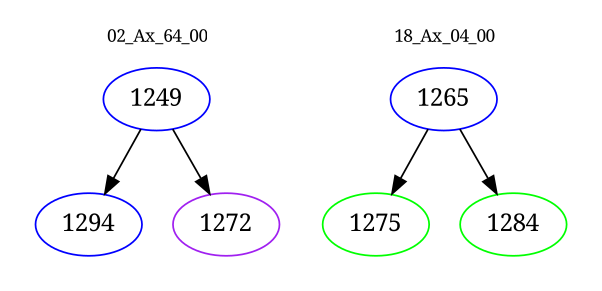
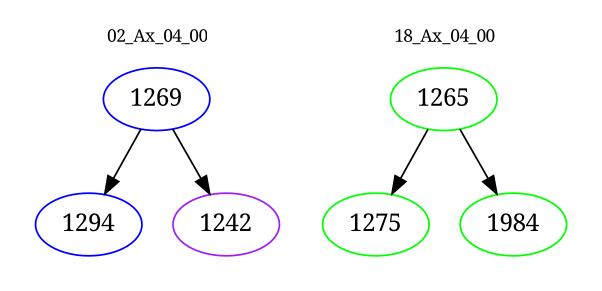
(157, 37) -> (157, 37)
(157, 99) -> (157, 99)
(444, 99) -> (444, 99)
(226, 224) -> (226, 224)
(513, 224) -> (513, 224)
